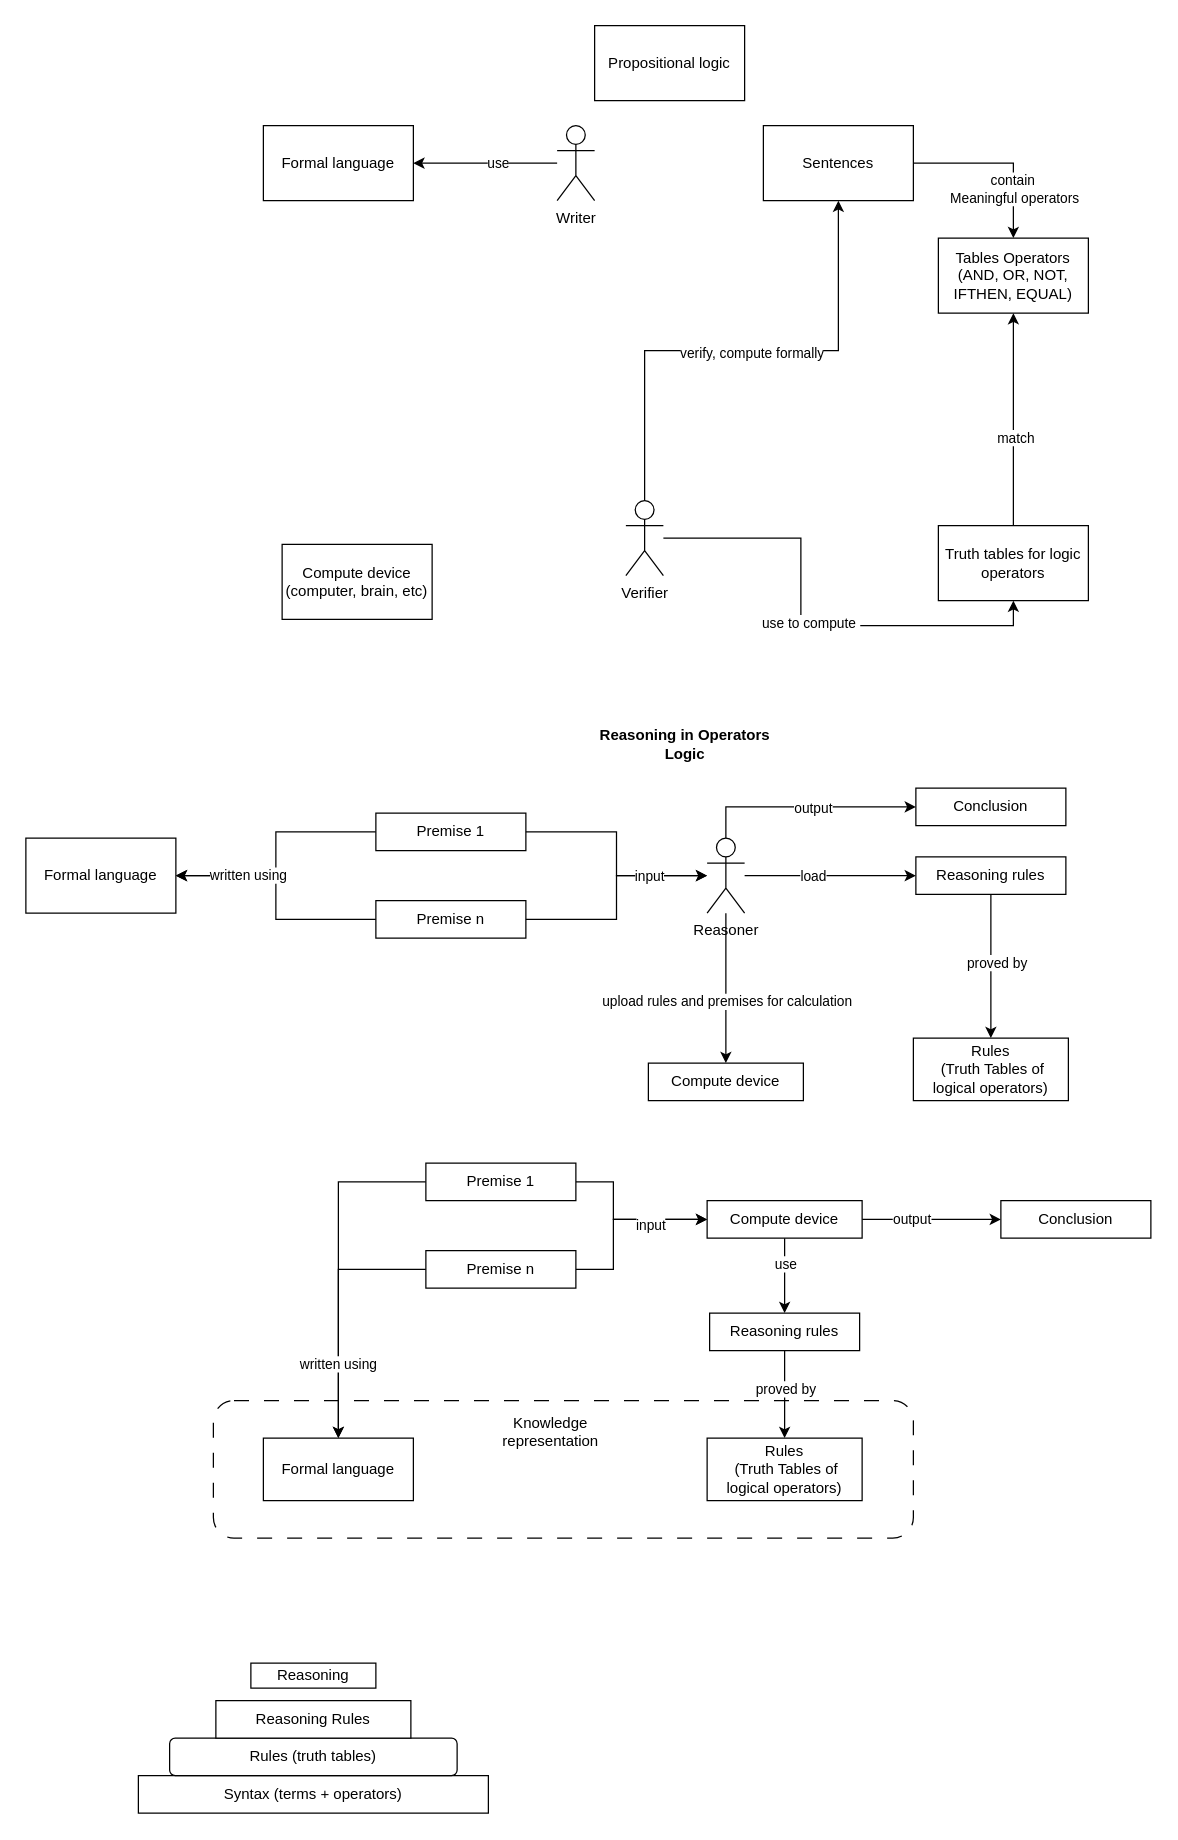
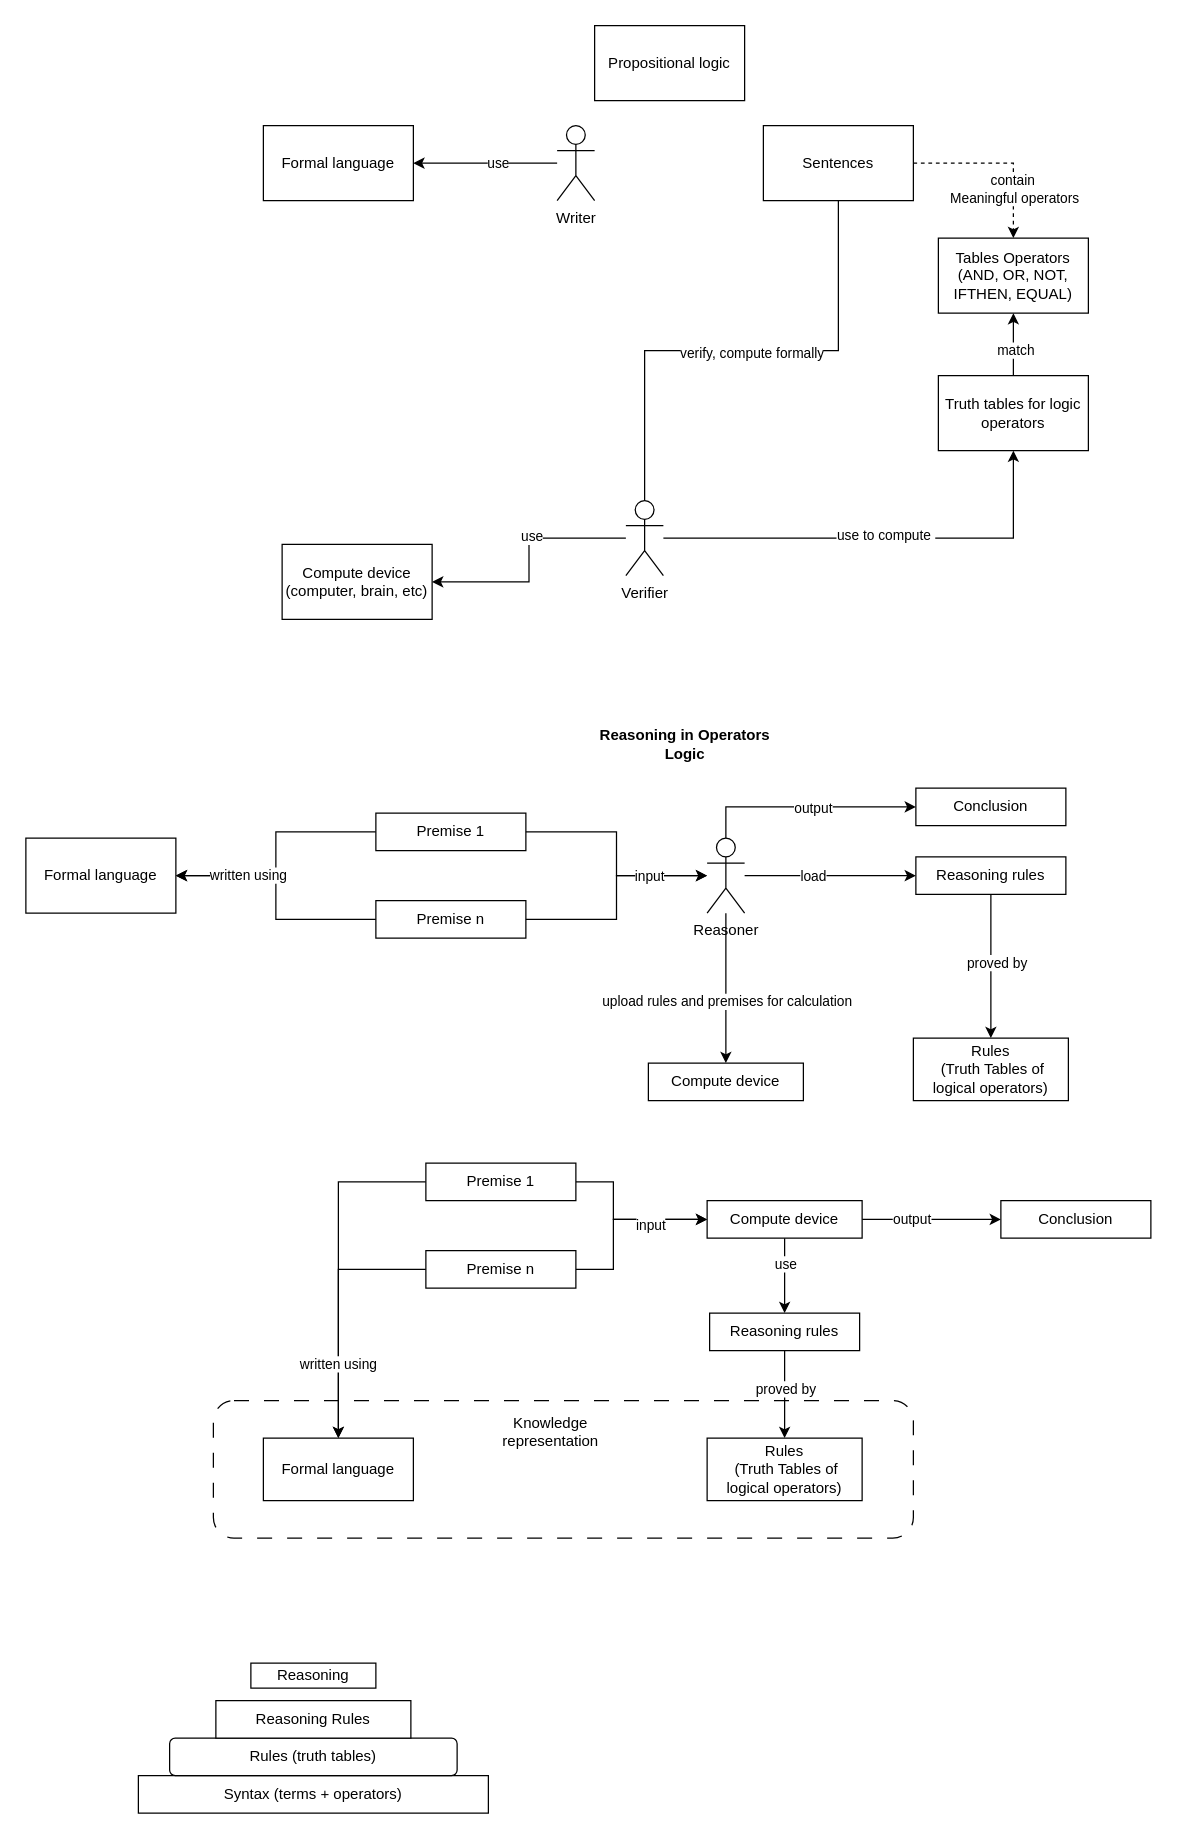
(967, 163) -> (967, 163)
(838, 210) -> (838, 206)
none -> (529, 555)
(1013, 563) -> (1013, 413)
